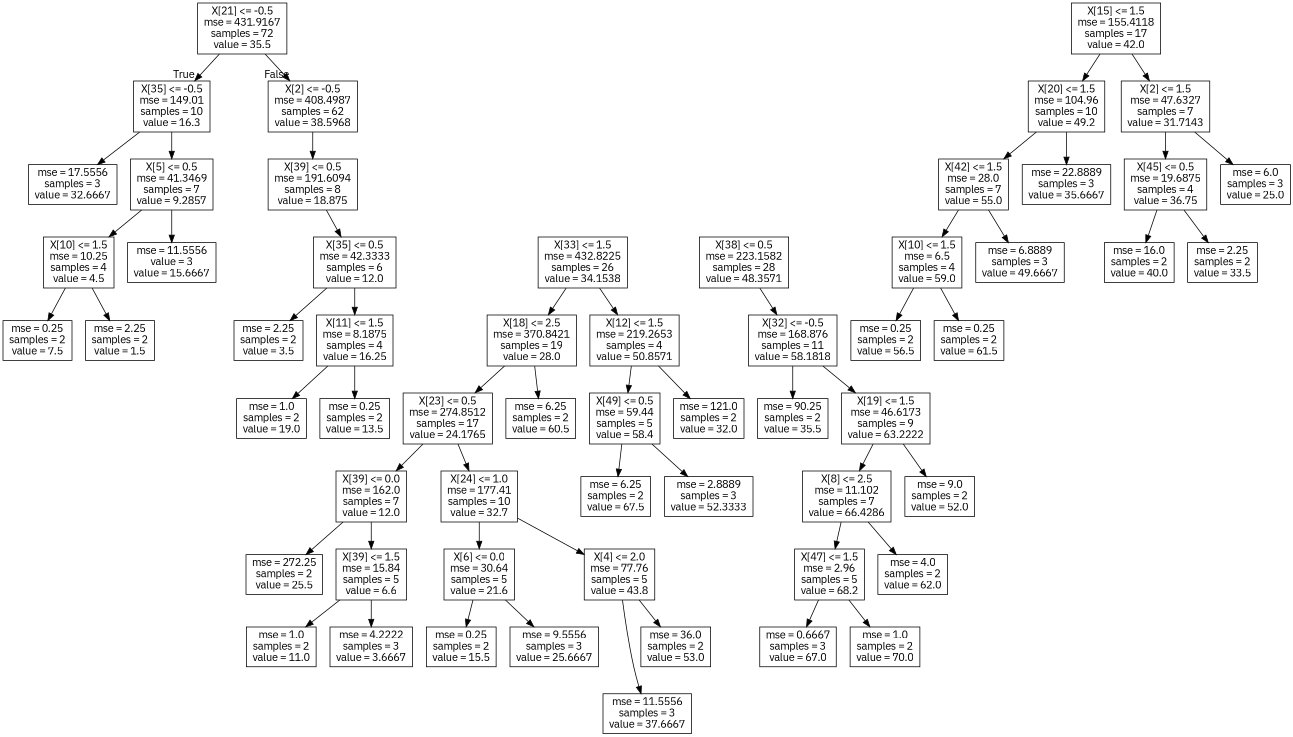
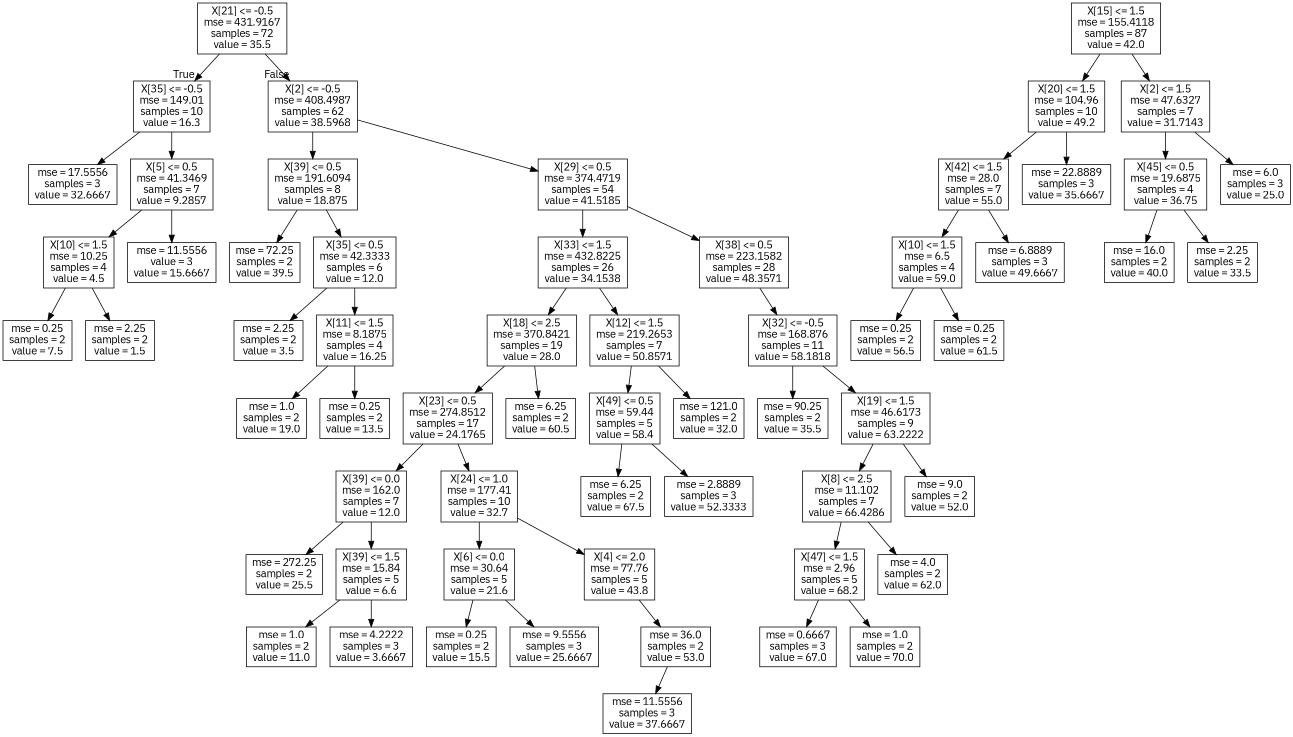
(1116, 28) -> (1116, 28)
none -> (583, 184)
none -> (265, 262)
(634, 340) -> (634, 340)
(629, 644) -> (663, 677)
